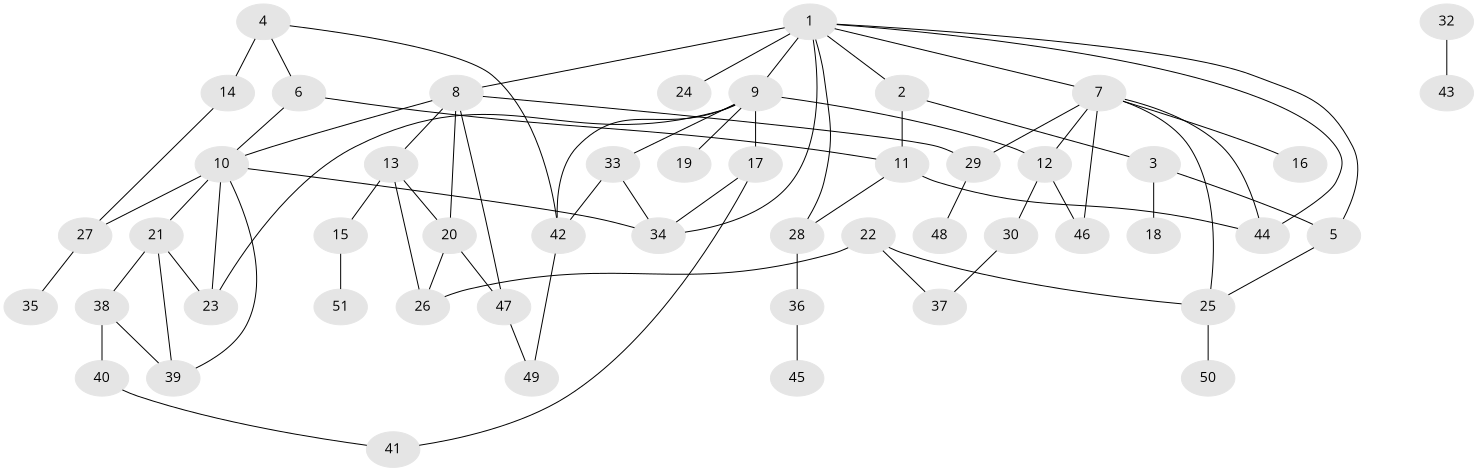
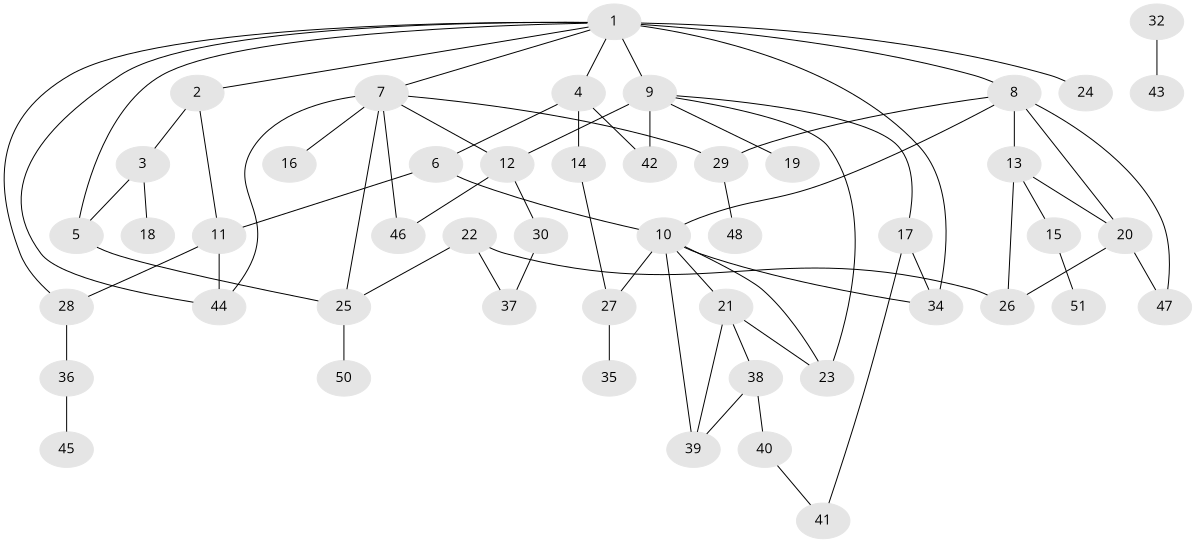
none -> (596, 57)
(613, 164) -> none
(532, 378) -> none
